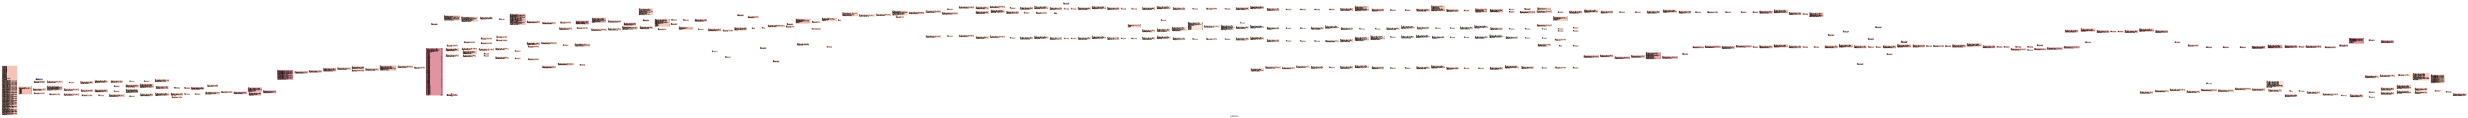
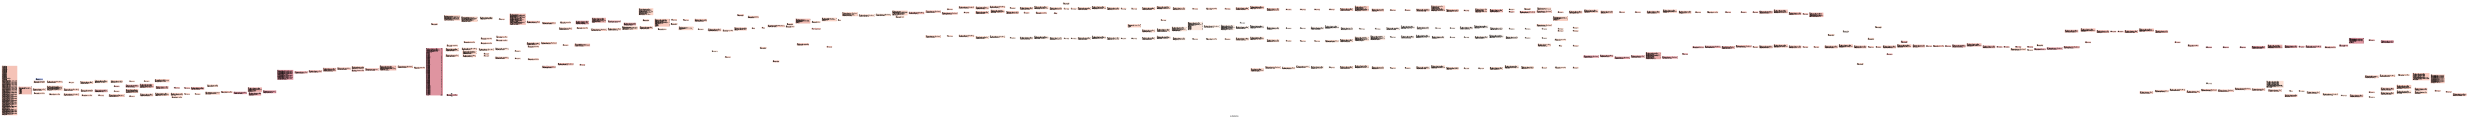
none -> (966, 13)
